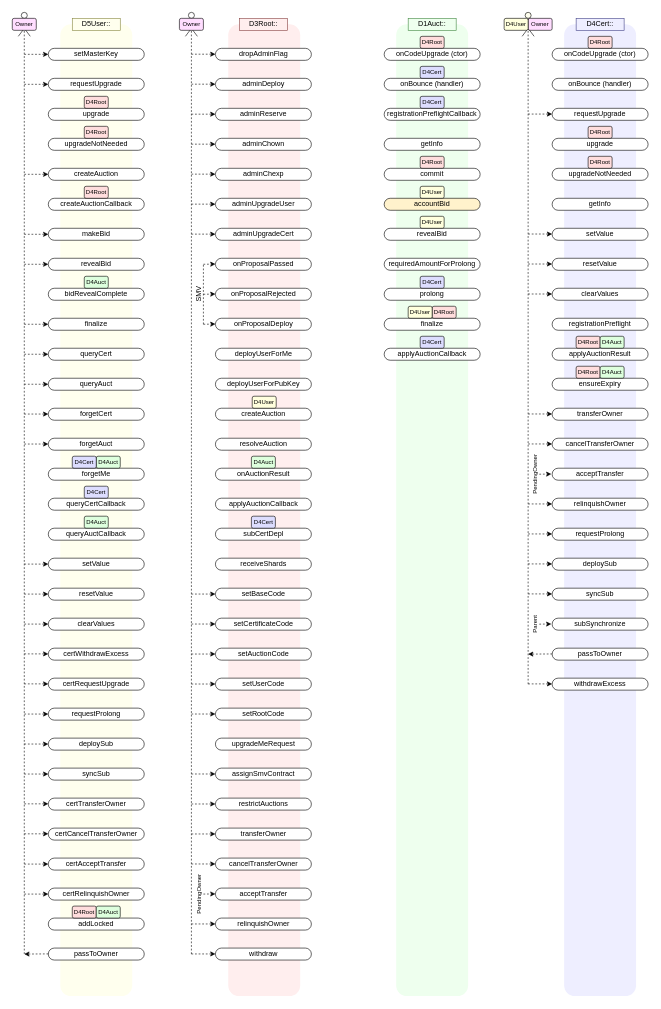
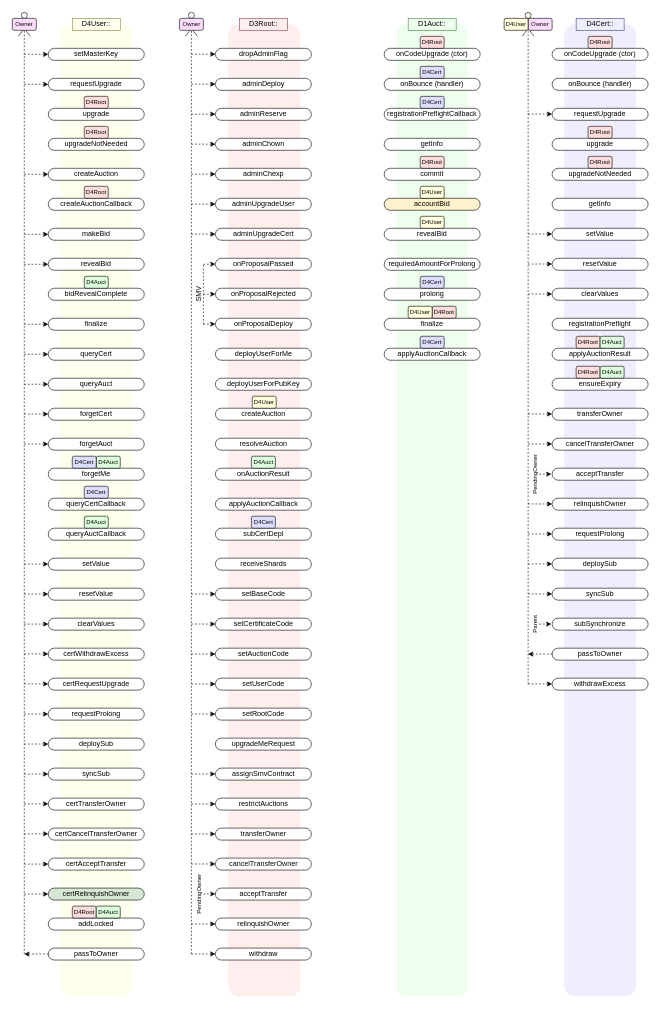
(96, 24) -> (96, 24)
(96, 894) -> (96, 894)
